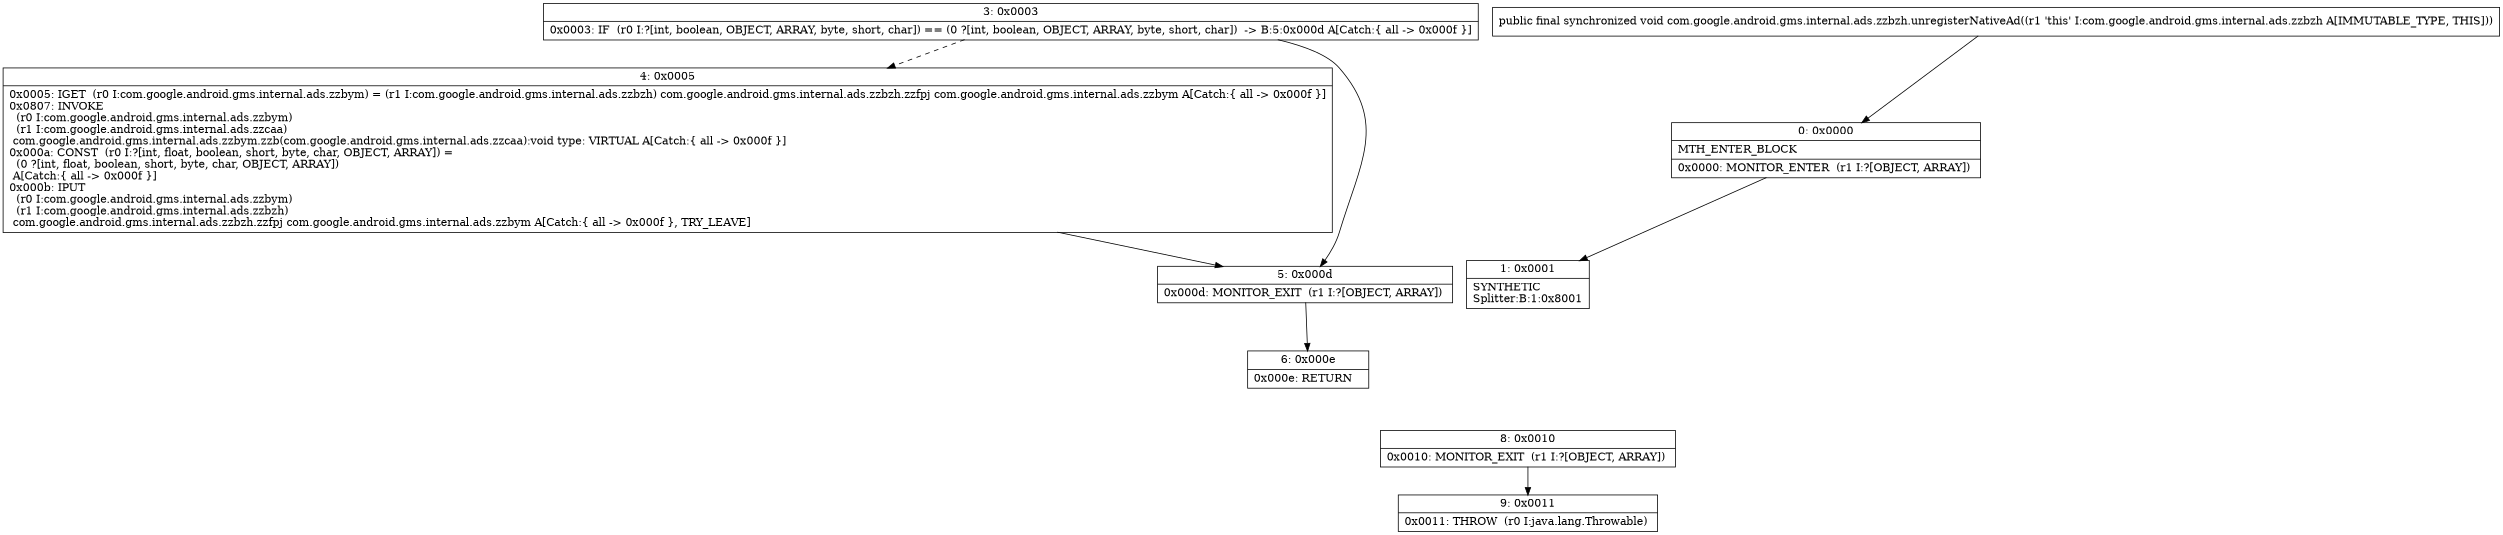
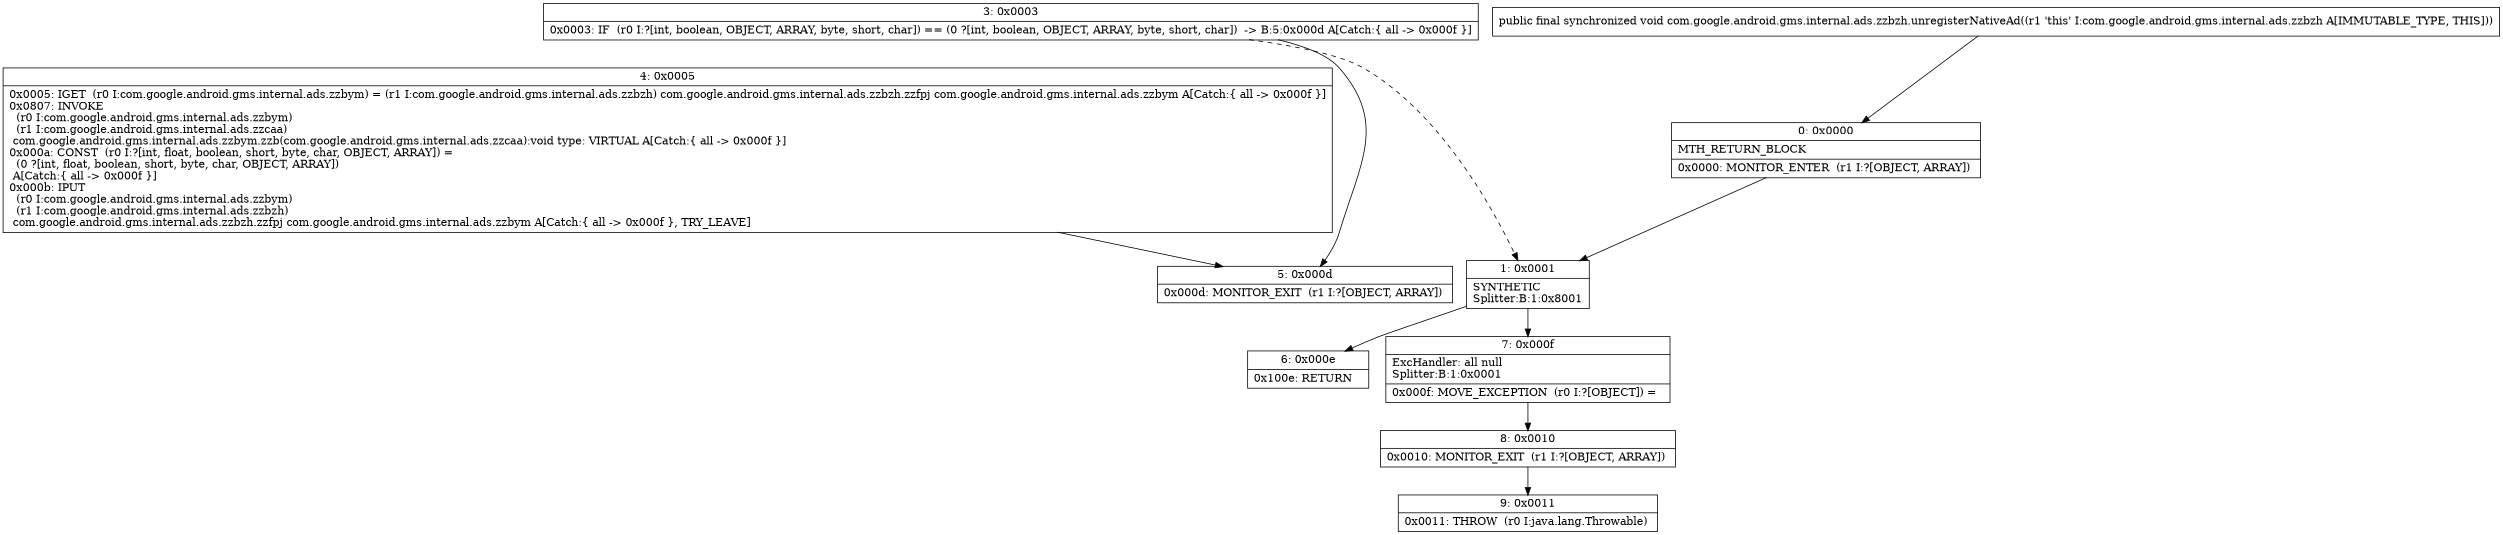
(930, 53) -> (1413, 106)
(1738, 149) -> (1742, 149)
(1306, 323) -> (1409, 326)
none -> (1528, 370)
(1308, 378) -> (1308, 378)
